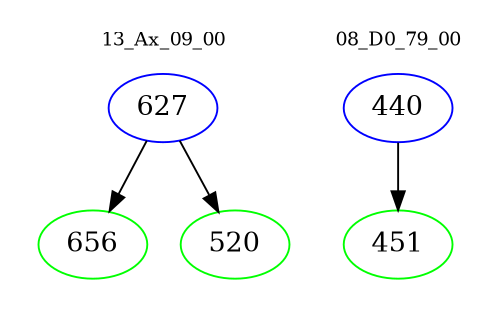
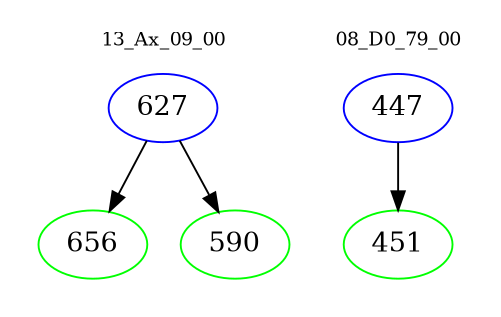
(398, 108) -> (398, 108)
(235, 245) -> (235, 245)
